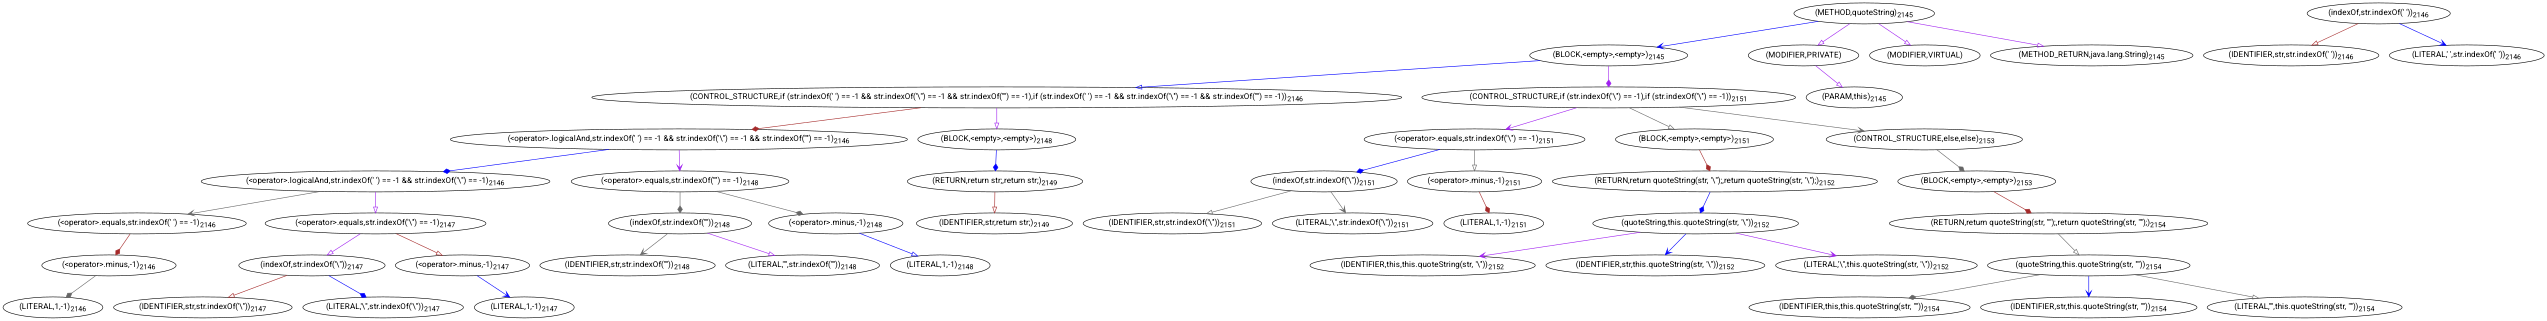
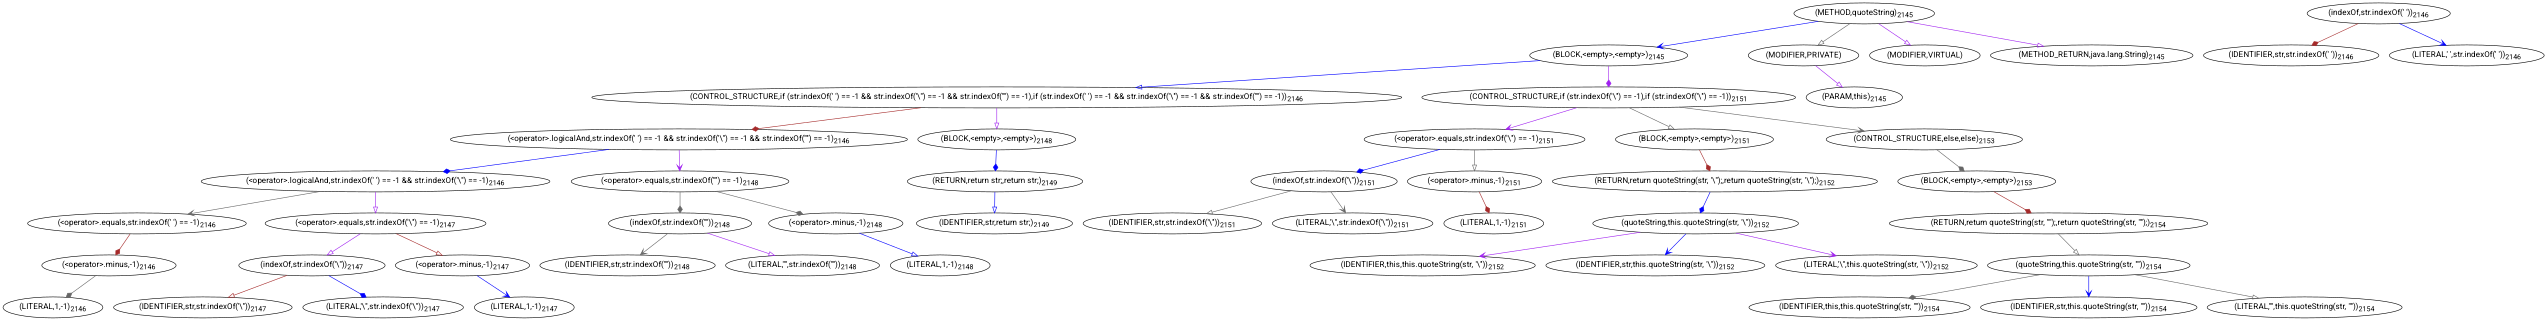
(1836, 33) -> (1836, 33)
(2338, 33) -> (2338, 33)
(995, 200) -> (995, 200)
